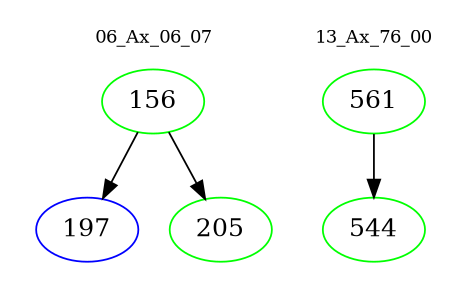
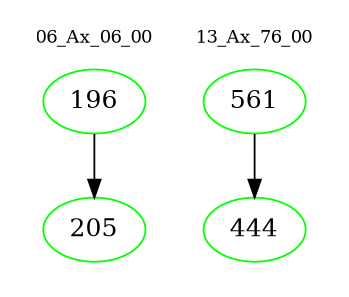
(154, 38) -> (94, 38)
(153, 101) -> (94, 101)
(87, 230) -> none
(374, 230) -> (255, 230)
